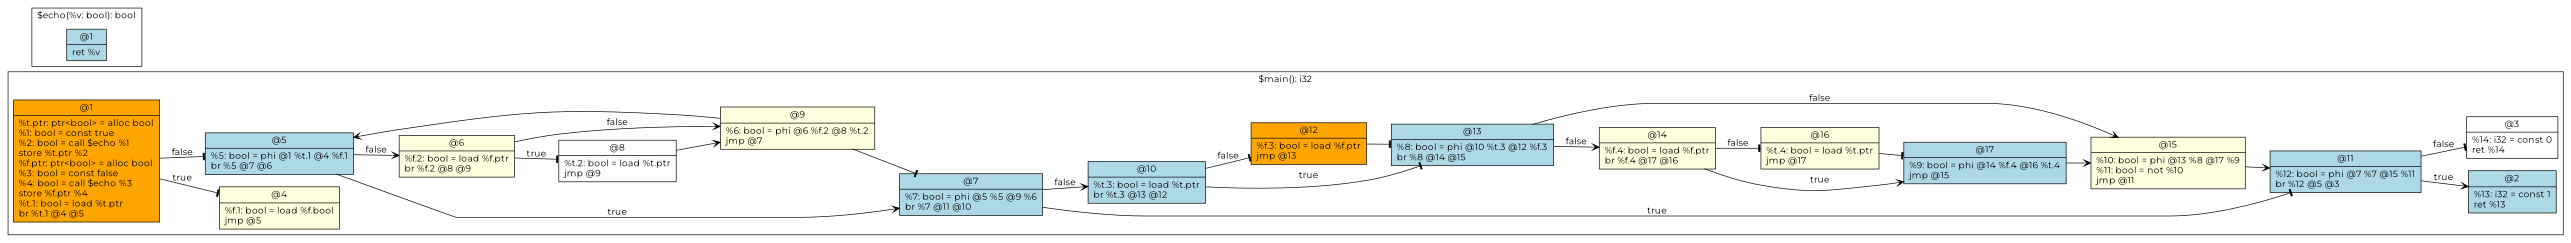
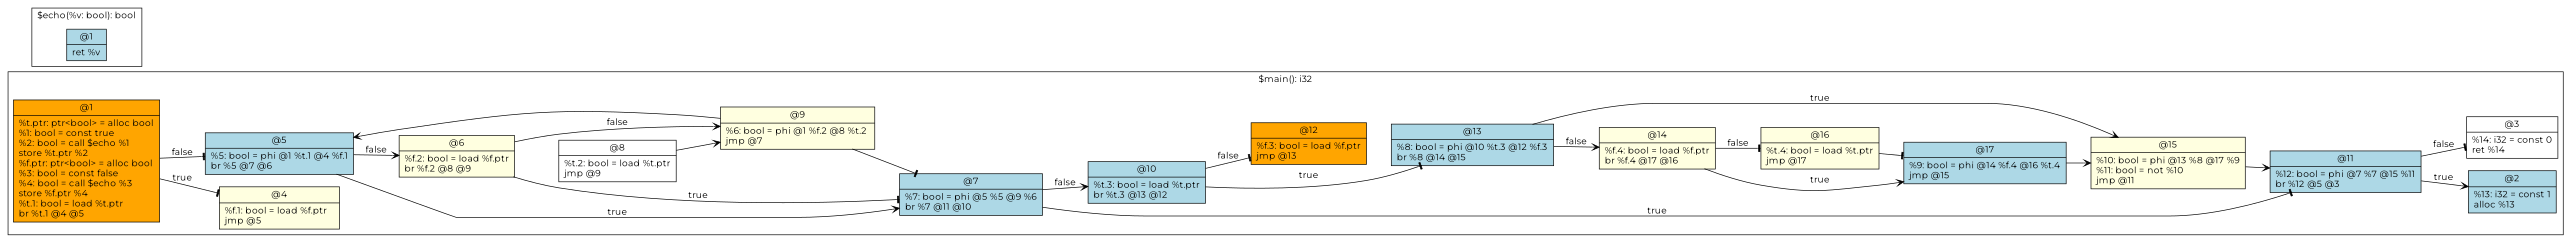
(1820, 98) -> (1820, 98)
(798, 131) -> (797, 131)
(1377, 144) -> none
(535, 159) -> (704, 201)
(2490, 205) -> (2494, 205)
(279, 211) -> (276, 211)
